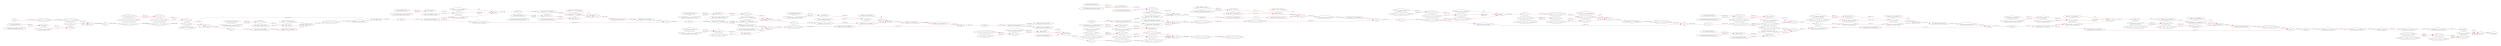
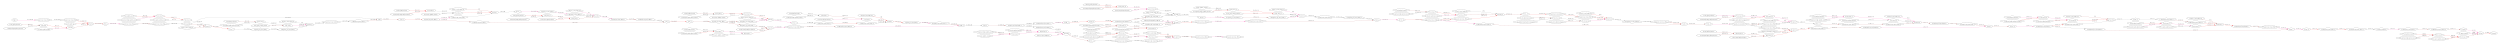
none -> (1066, 23)
